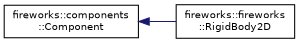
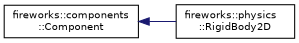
(235, 21) -> (235, 21)
